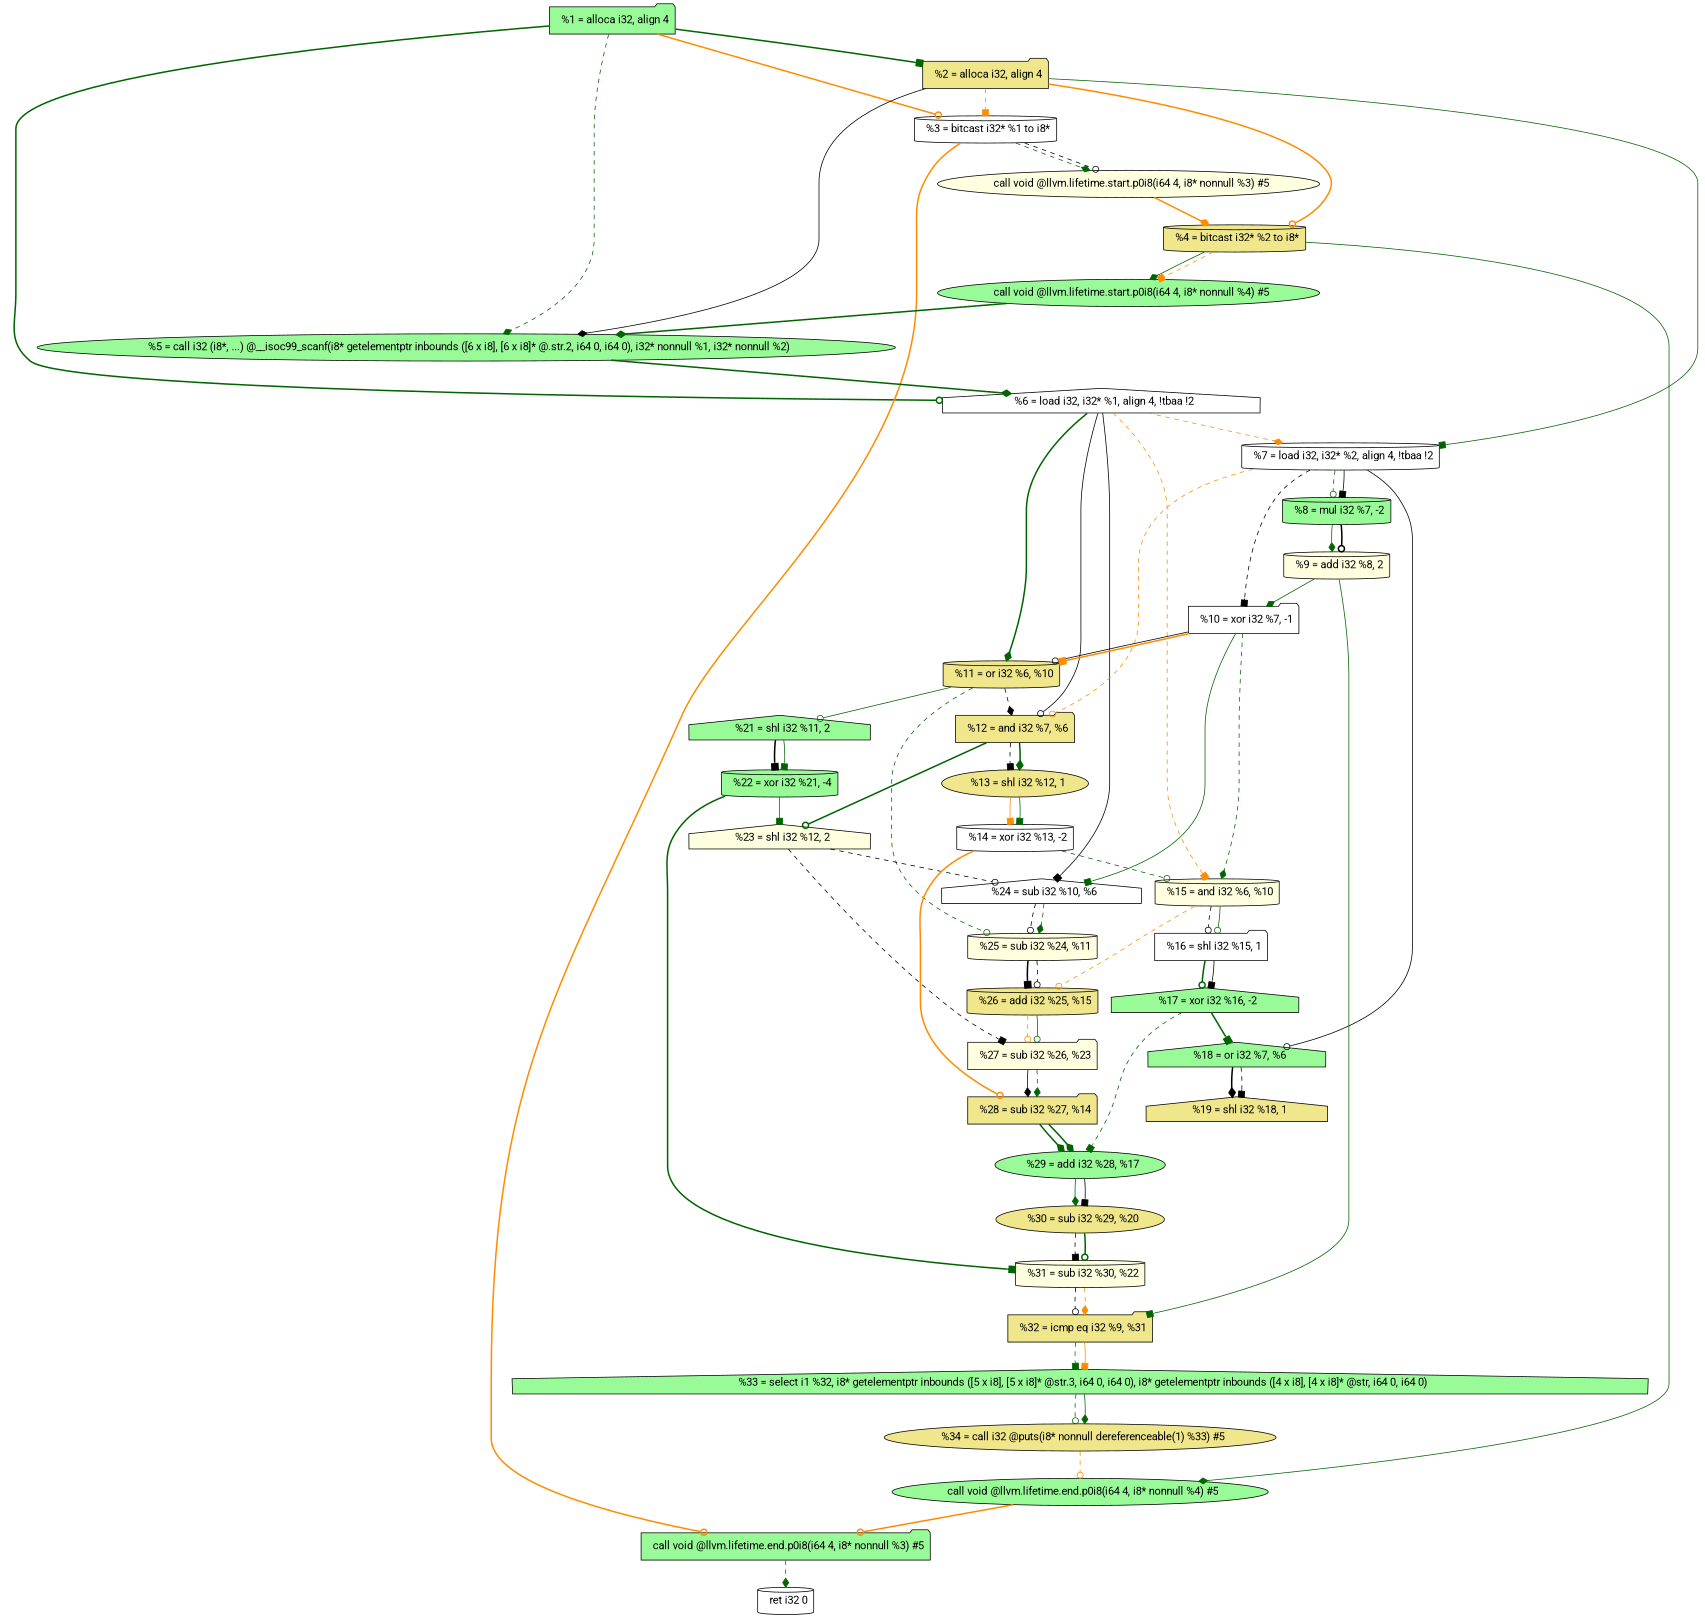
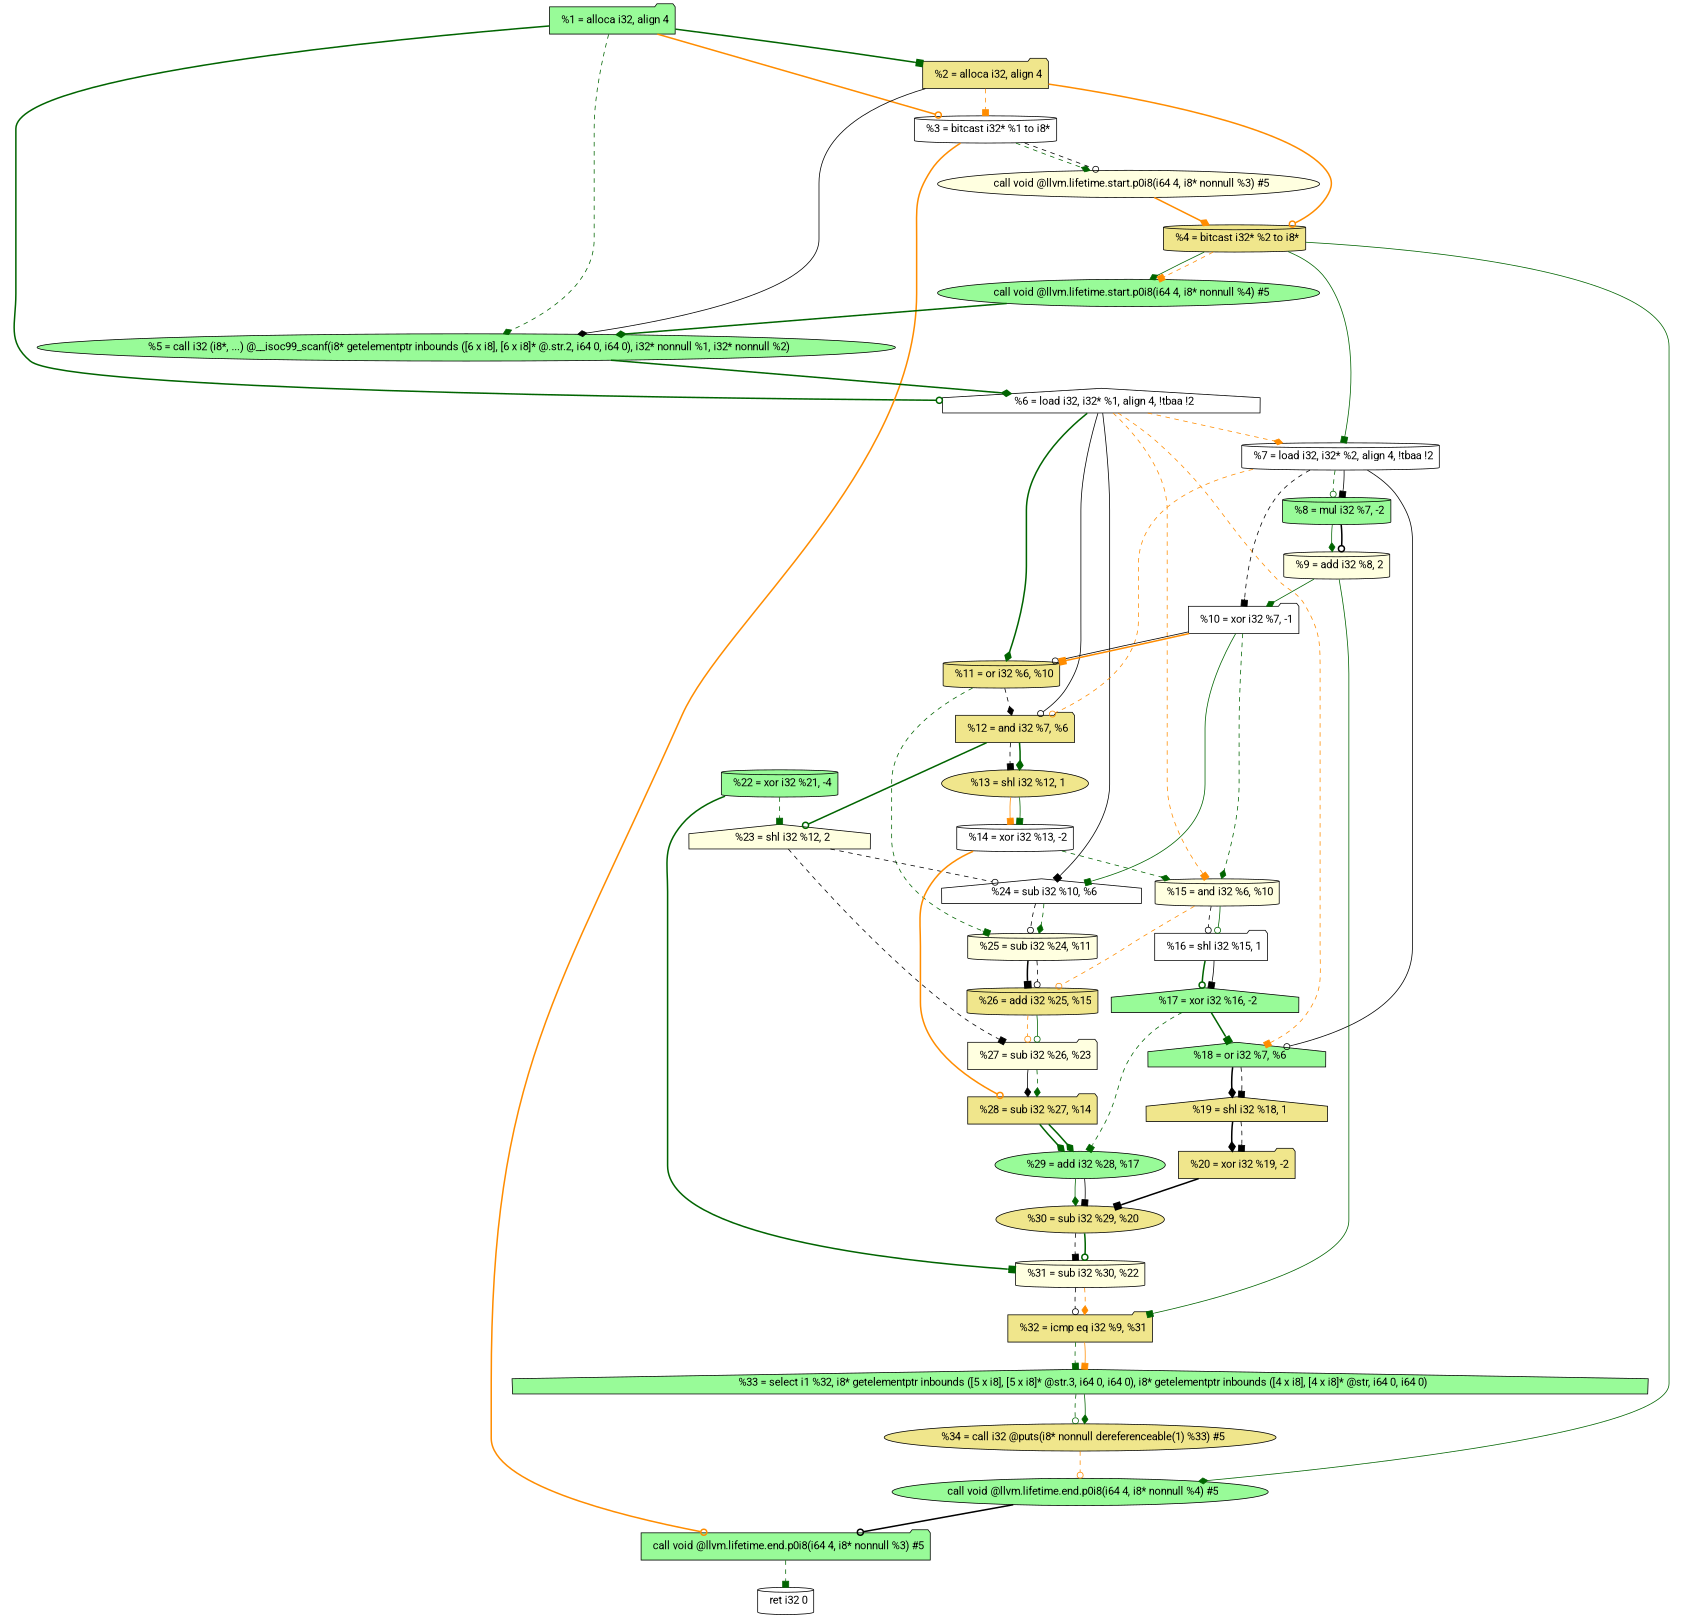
(1601, 136) -> (1347, 331)
none -> (1320, 697)
(780, 729) -> none
(780, 807) -> (780, 807)
(892, 815) -> (892, 815)
(1113, 864) -> (1113, 864)
none -> (1237, 1165)
(938, 1518) -> (938, 1518)
(786, 1570) -> (786, 1570)
